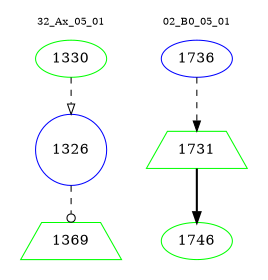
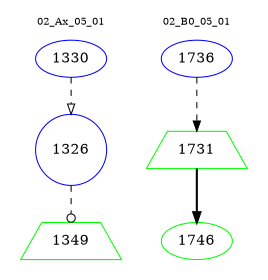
(71, 22) -> (71, 22)
(71, 59) -> (71, 59)
(71, 241) -> (71, 241)
